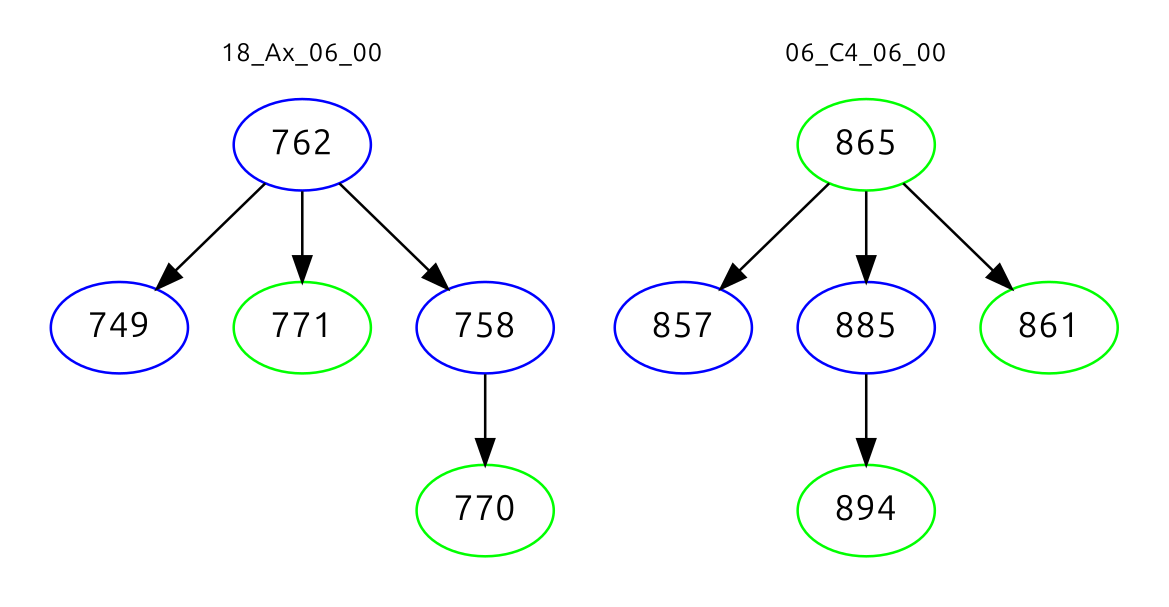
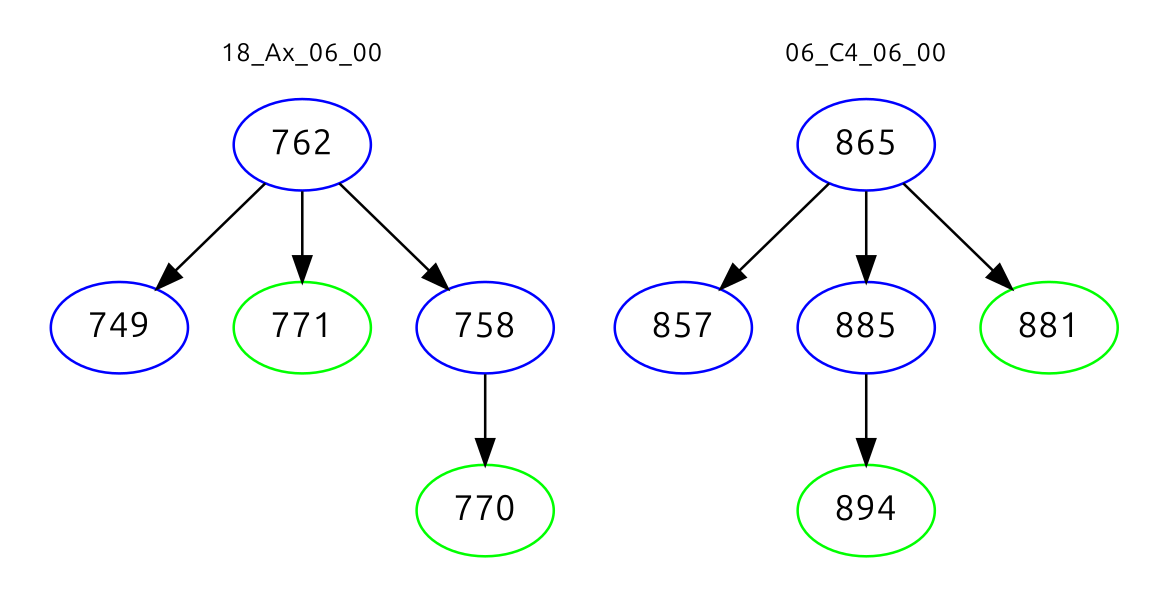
(866, 145) -> (866, 145)
(1049, 328) -> (1049, 328)
